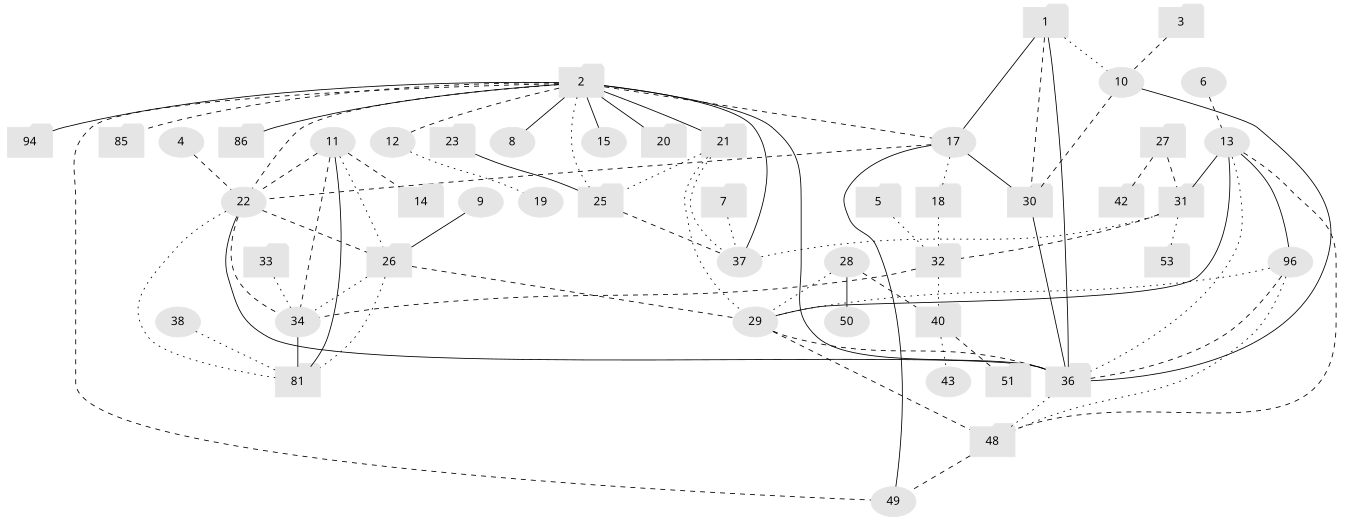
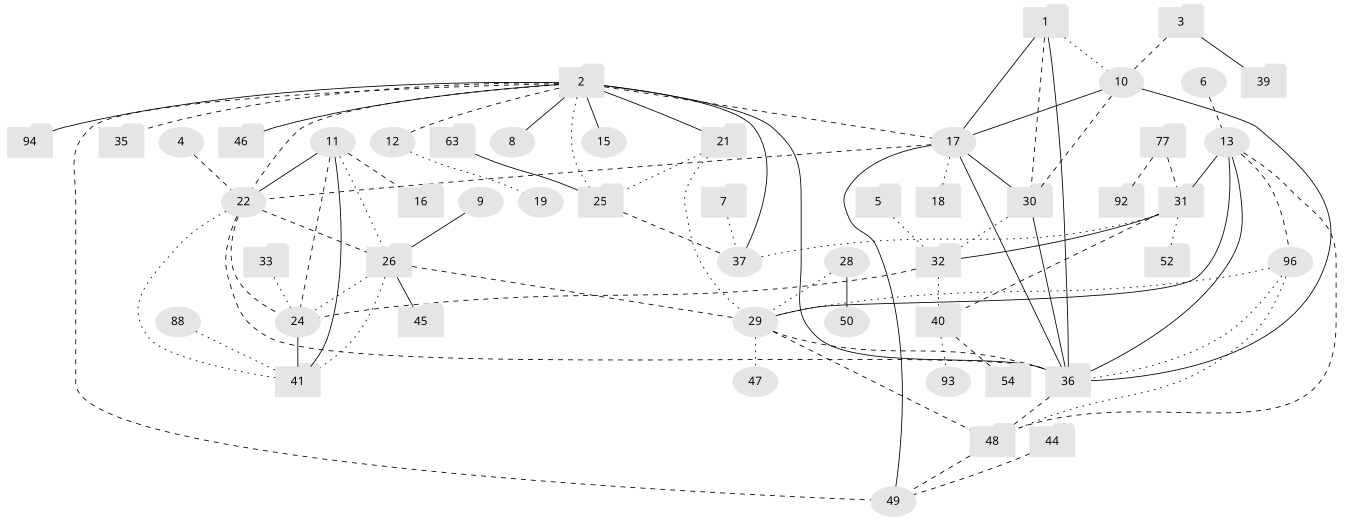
none -> (1264, 82)
none -> (1044, 110)
(121, 142) -> (121, 142)
(241, 142) -> (241, 142)
(453, 142) -> (453, 142)
(664, 142) -> none
(1163, 142) -> (1163, 142)
(288, 172) -> (288, 172)
(1275, 195) -> (1275, 195)
(421, 202) -> (421, 202)
(1121, 202) -> (1121, 202)
(691, 208) -> none
(938, 232) -> (984, 232)
(1056, 242) -> (1056, 242)
none -> (1011, 262)
(1167, 262) -> (1167, 262)
(884, 287) -> (1060, 262)
(1208, 290) -> (1208, 290)
(178, 322) -> (178, 322)
(298, 322) -> (298, 322)
none -> (421, 322)
(1198, 349) -> (1198, 349)
(588, 360) -> (588, 360)
(298, 382) -> (298, 382)
none -> (755, 382)
(948, 382) -> (948, 382)
(1008, 382) -> (1008, 382)
(1030, 412) -> (1030, 412)
none -> (1052, 442)
